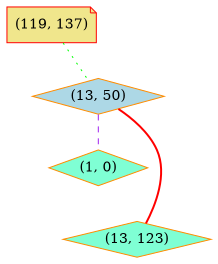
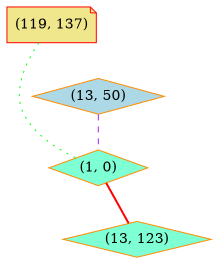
(76, 62) -> (23, 111)
(160, 159) -> (117, 203)
